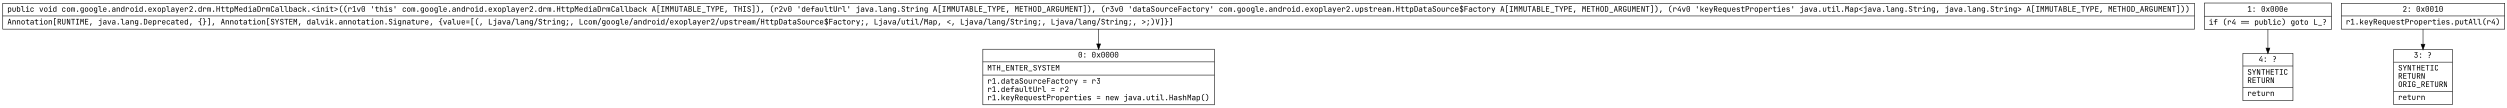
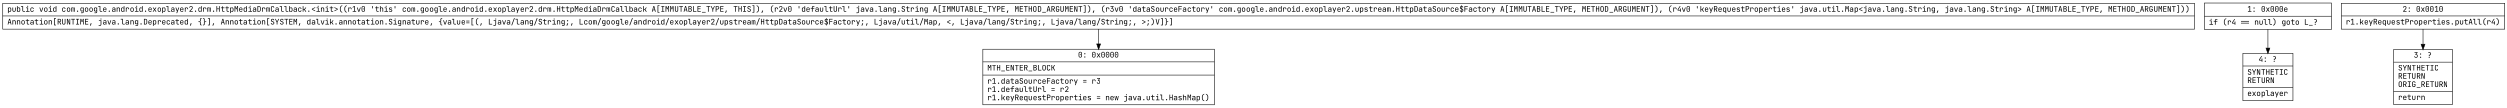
(2268, 23) -> (2264, 23)
(1024, 68) -> (1021, 68)
(2261, 94) -> (2268, 94)
